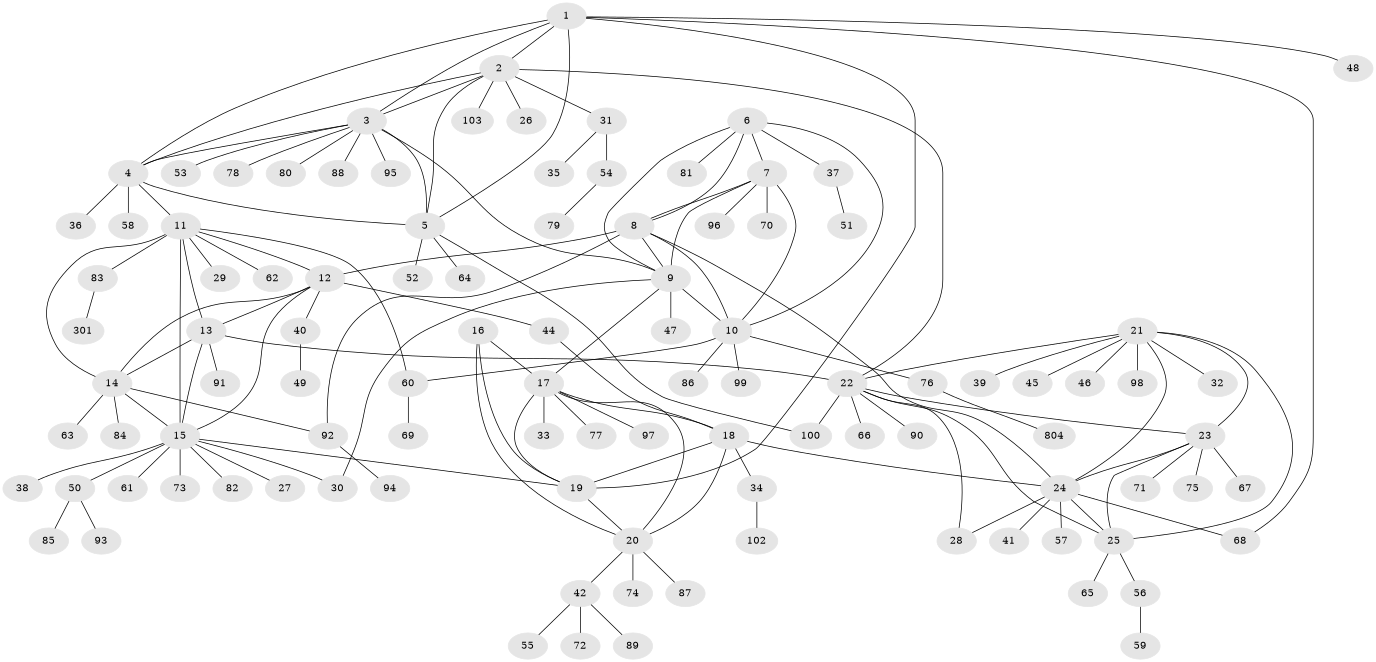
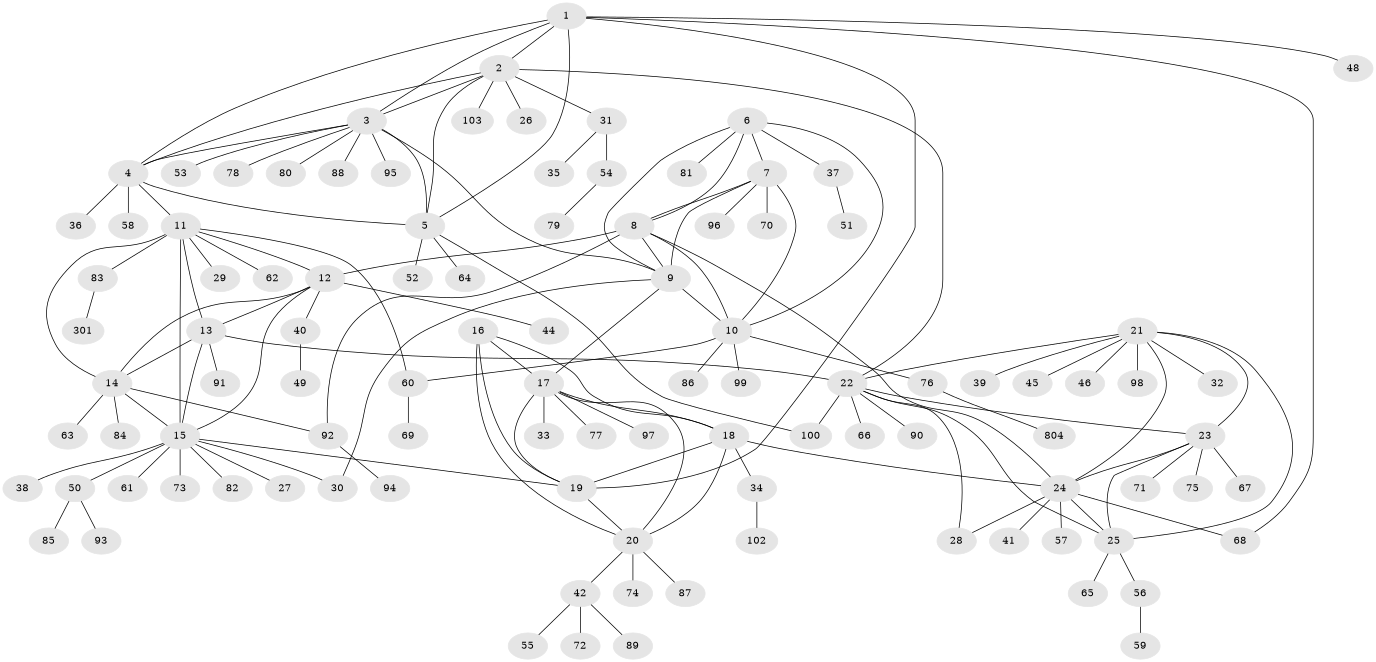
(671, 331) -> none
(630, 397) -> (592, 395)
